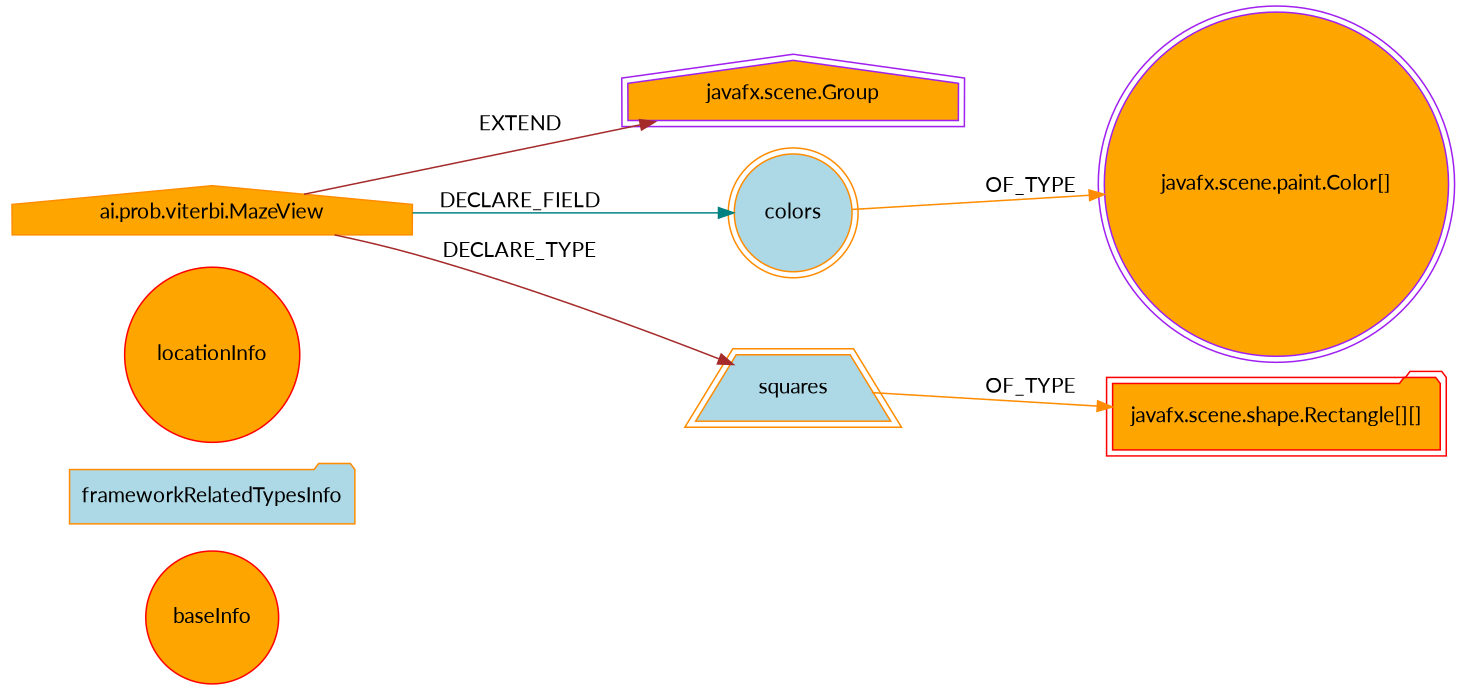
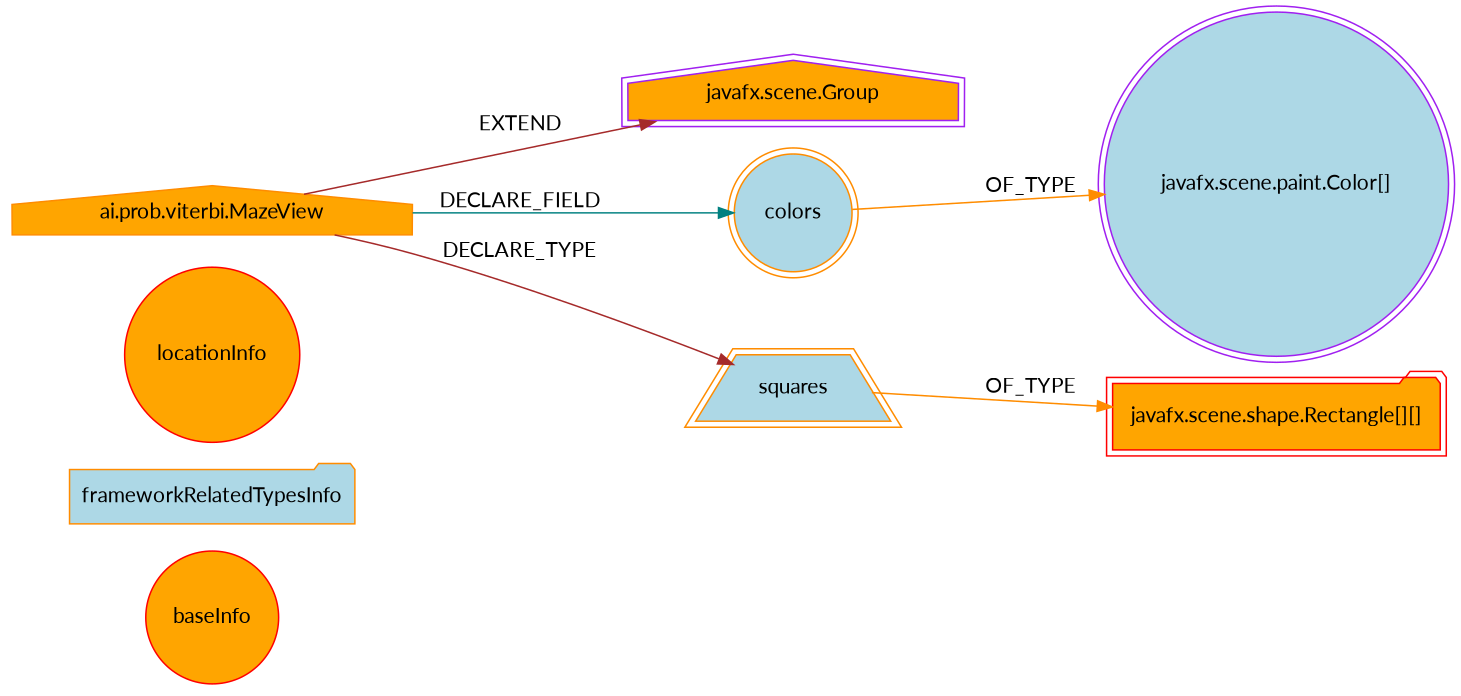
(1276, 184) -> (1276, 184)
